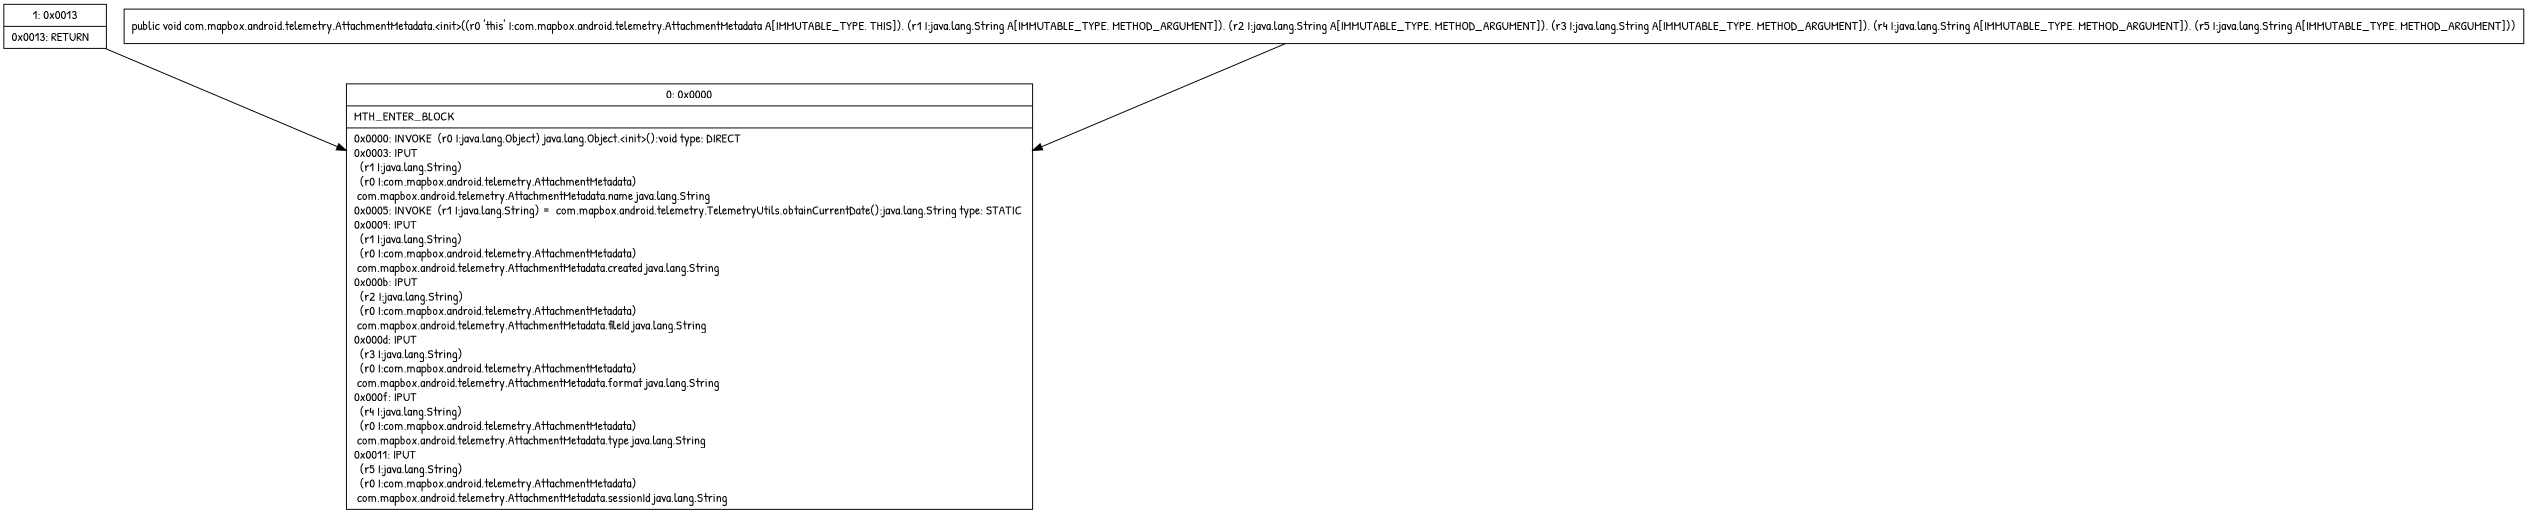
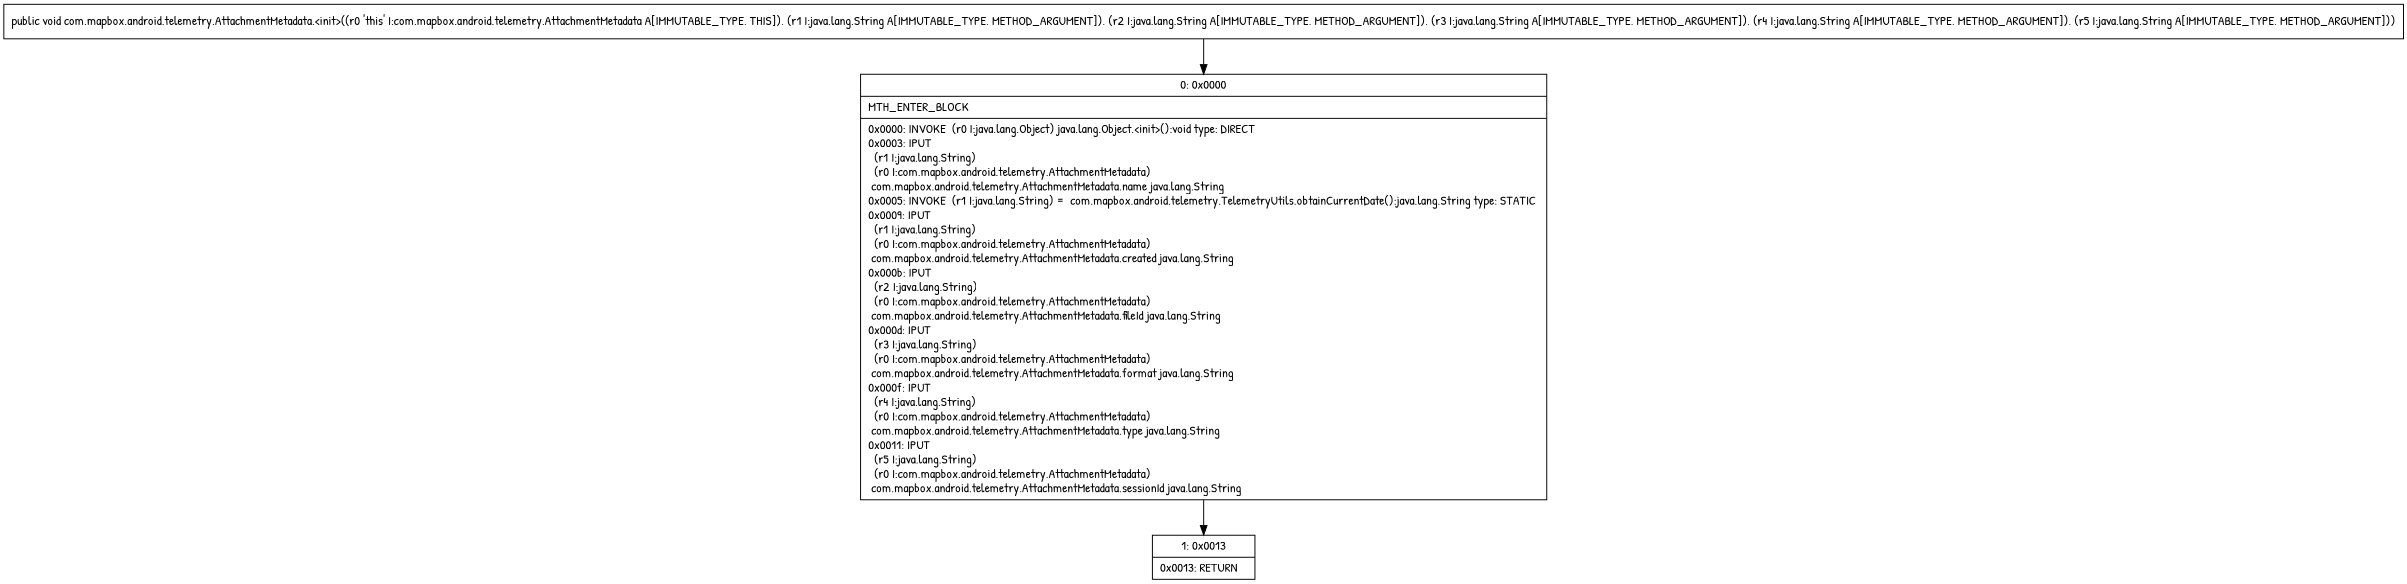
(221, 98) -> (1204, 513)
